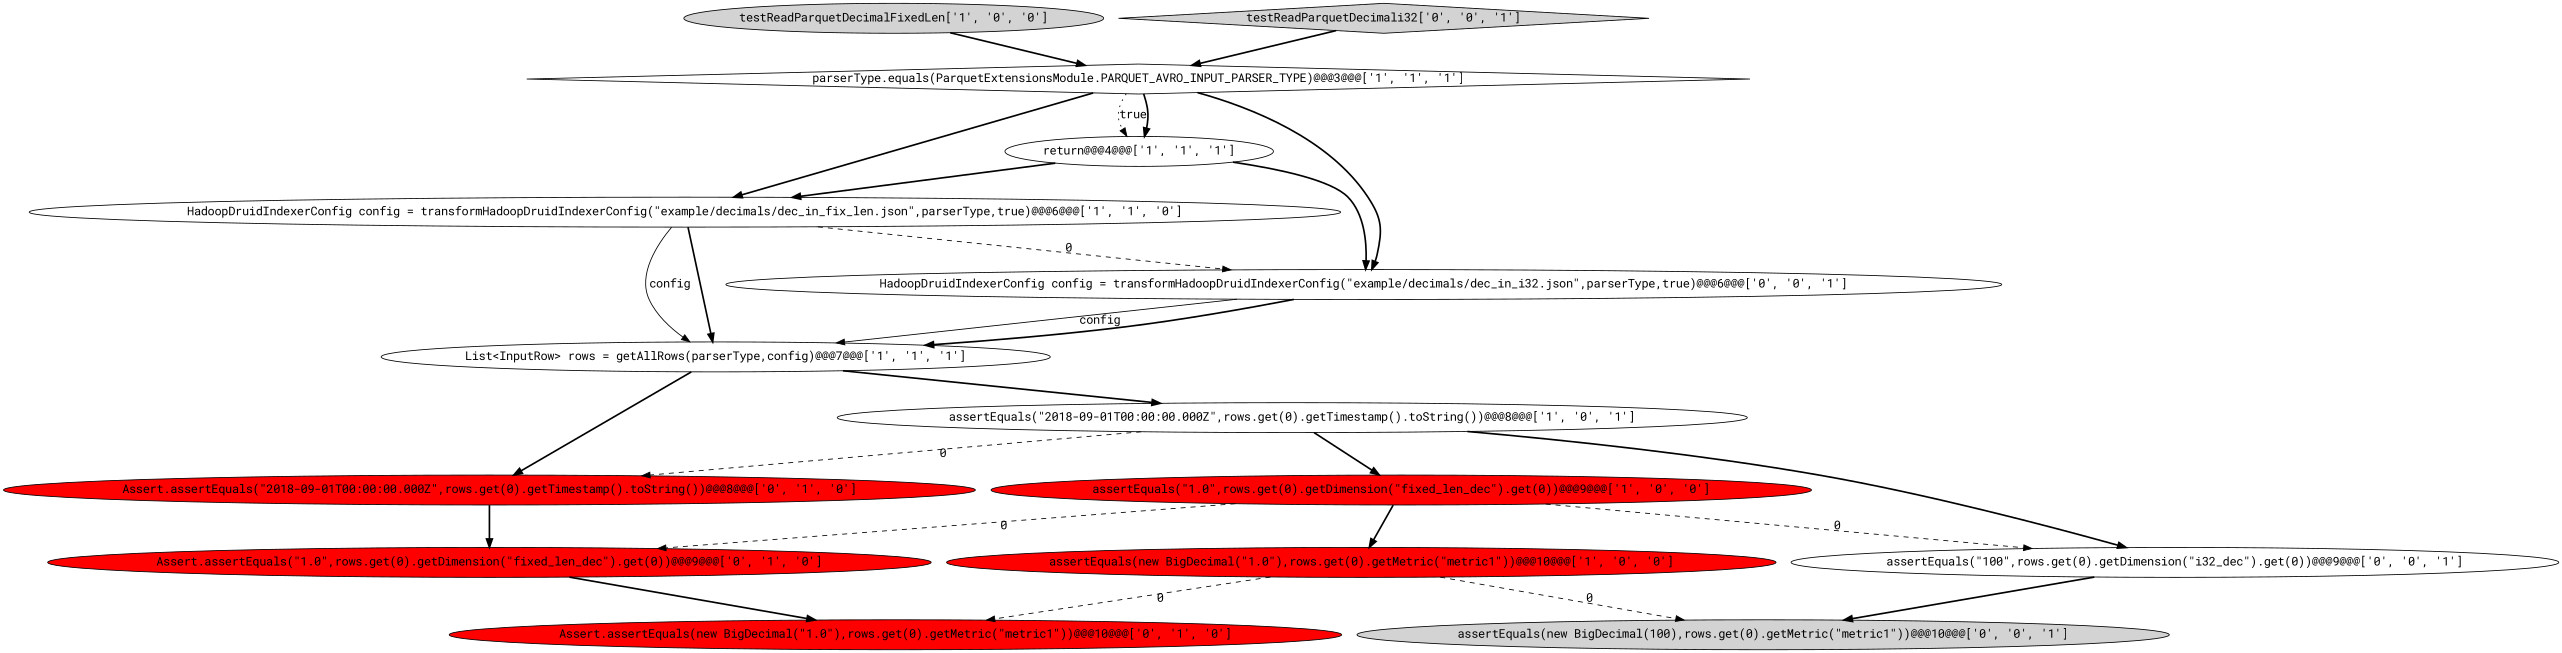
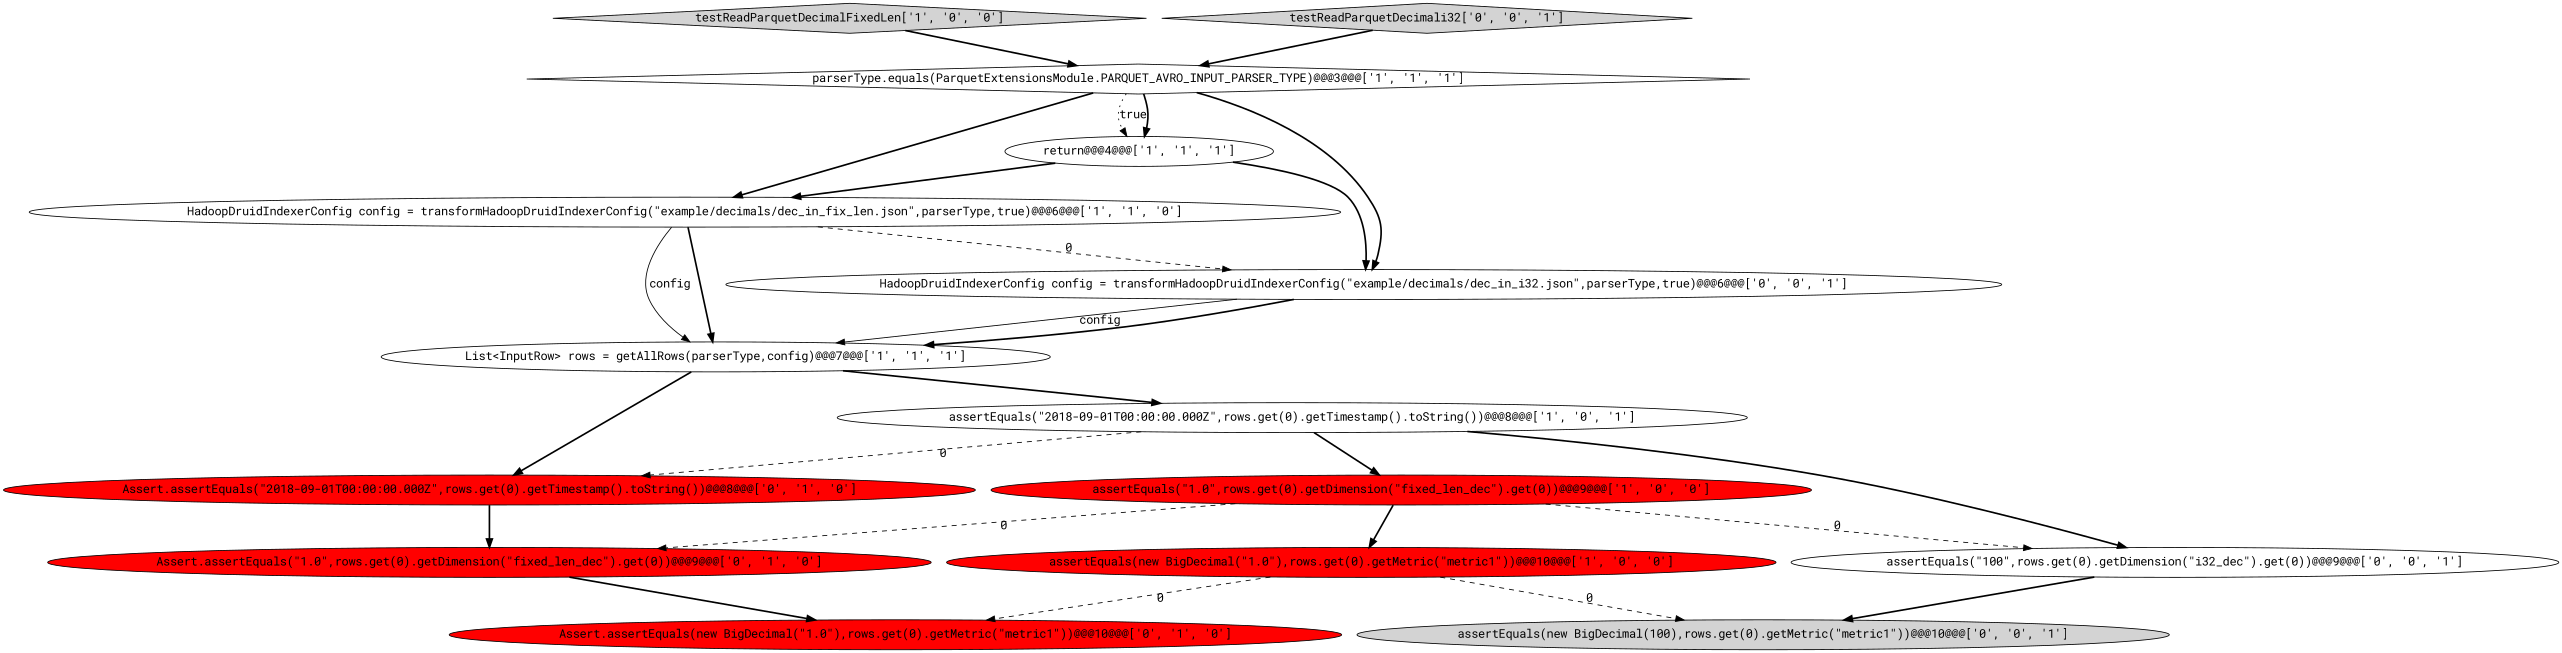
(894, 18) -> (850, 18)
